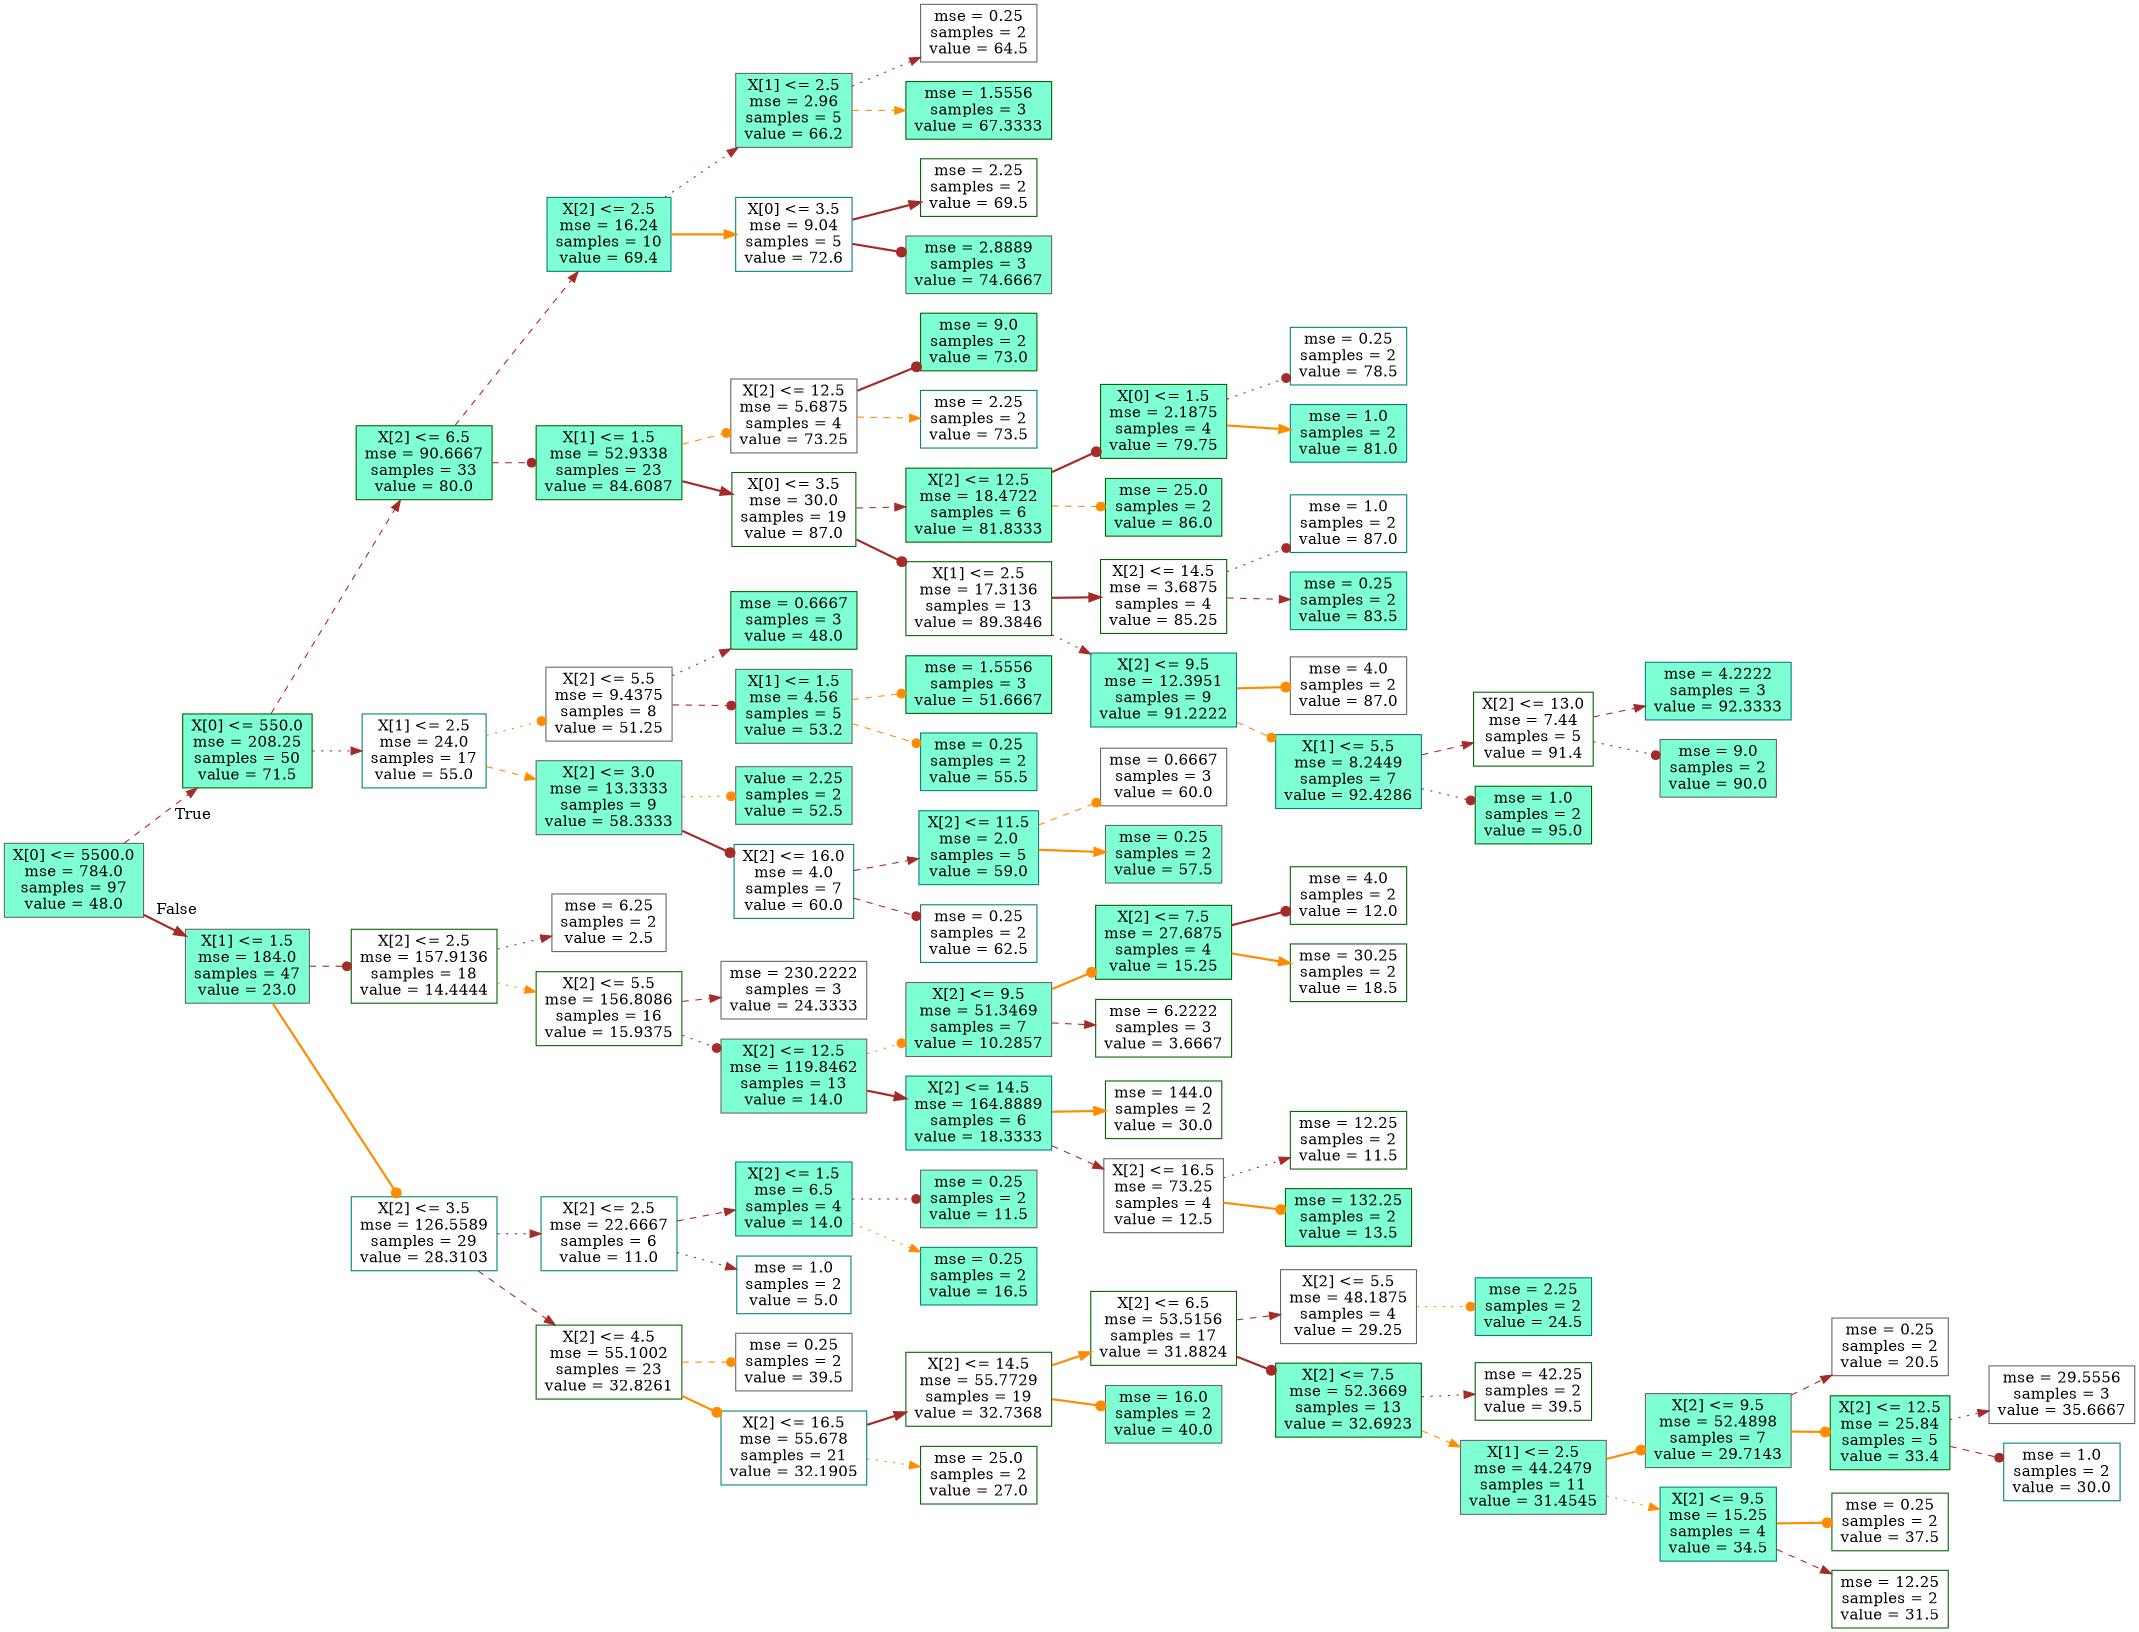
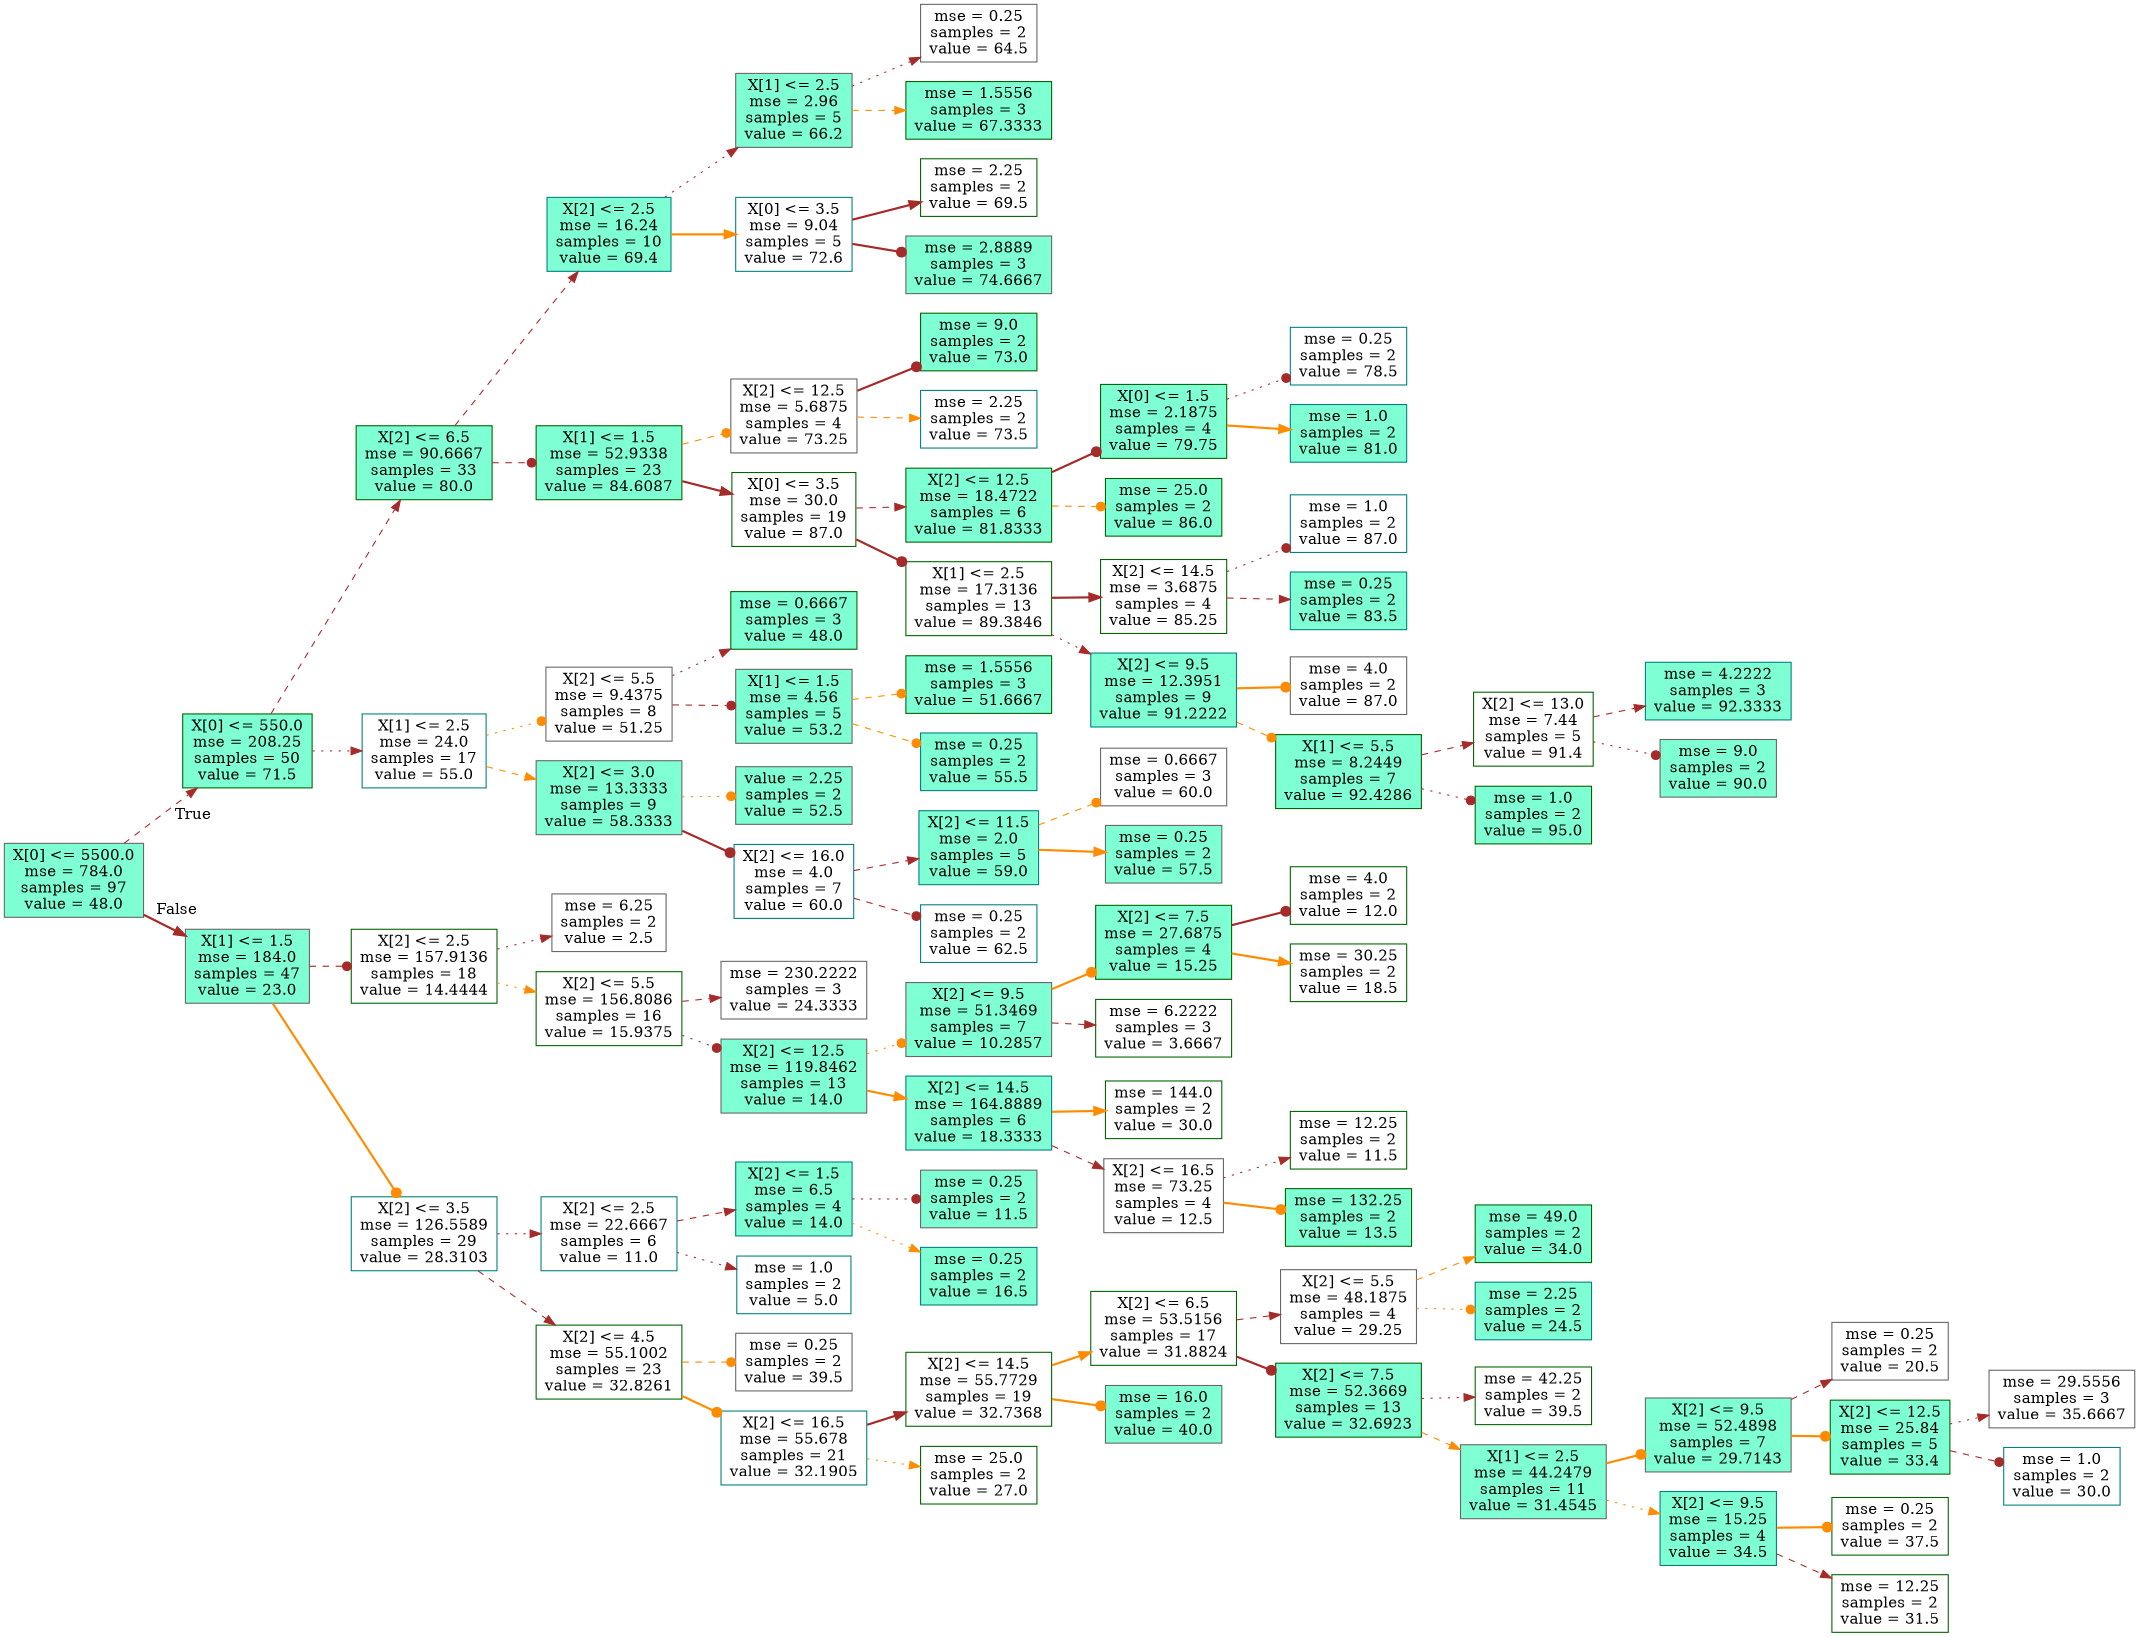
(1348, 772) -> (1348, 772)
(881, 1094) -> (881, 1094)
none -> (1533, 1234)
